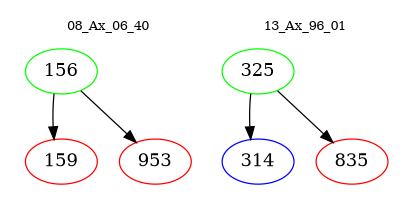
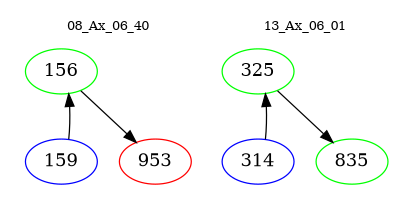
(305, 27) -> (305, 27)
(53, 110) -> (70, 123)
(250, 110) -> (266, 123)
(61, 162) -> (61, 162)
(352, 162) -> (352, 162)
